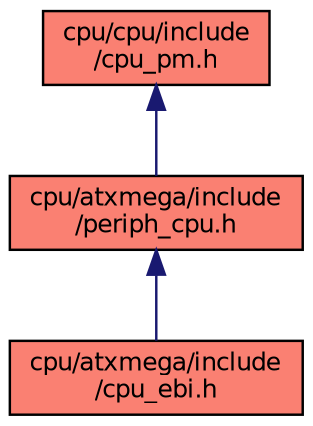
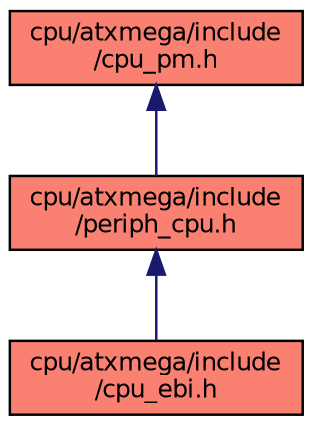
(156, 48) -> (156, 48)
